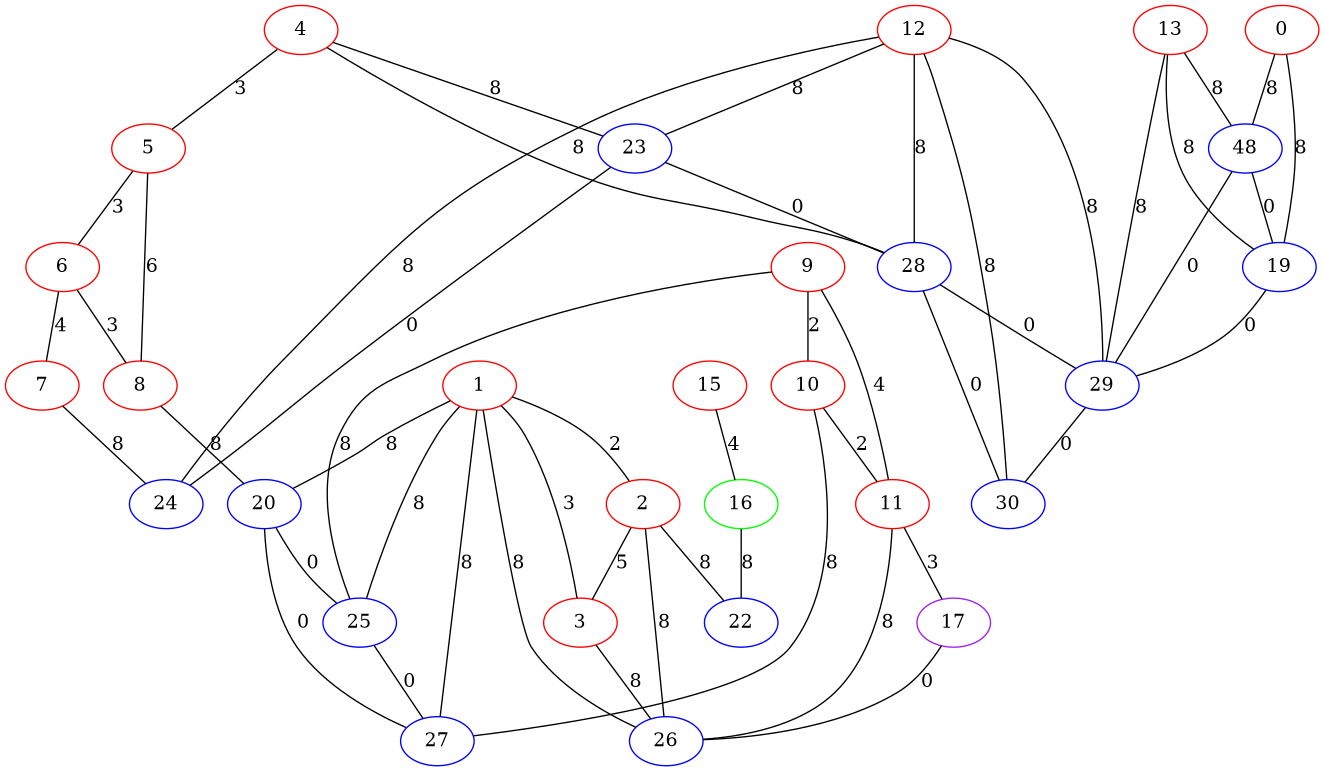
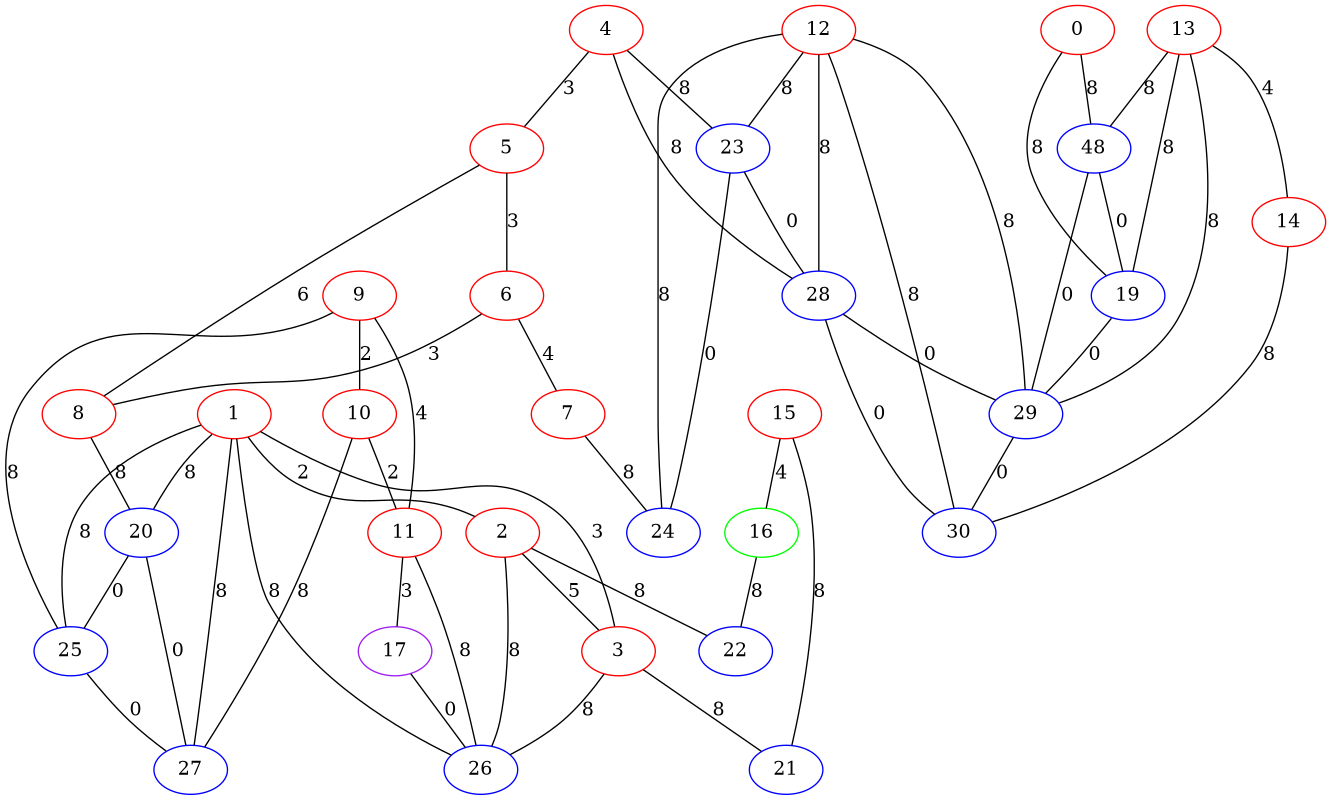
none -> (1289, 222)
none -> (786, 770)
